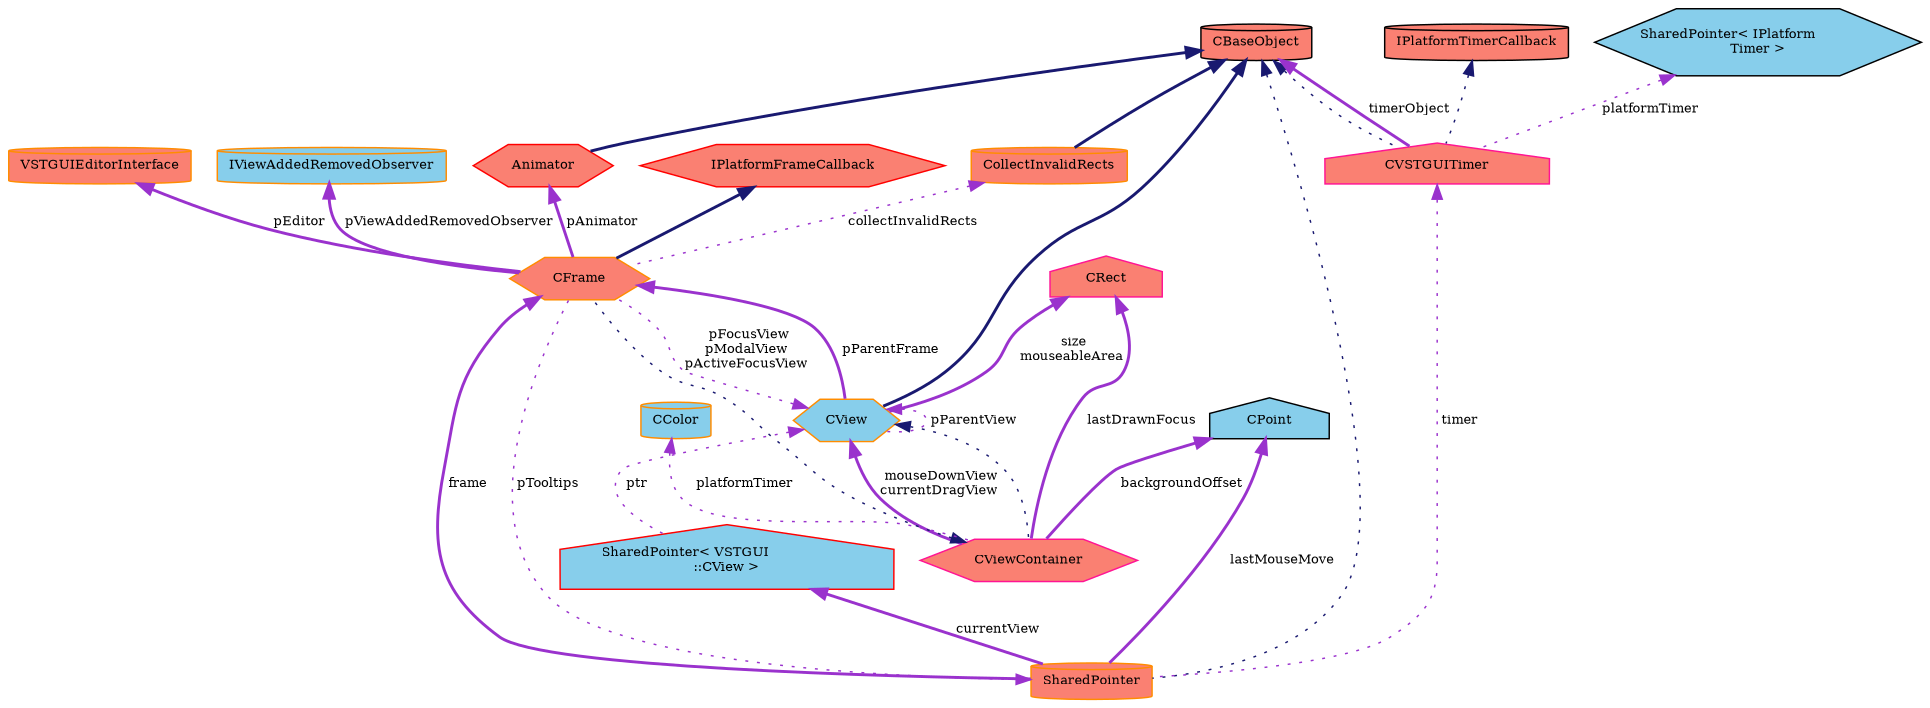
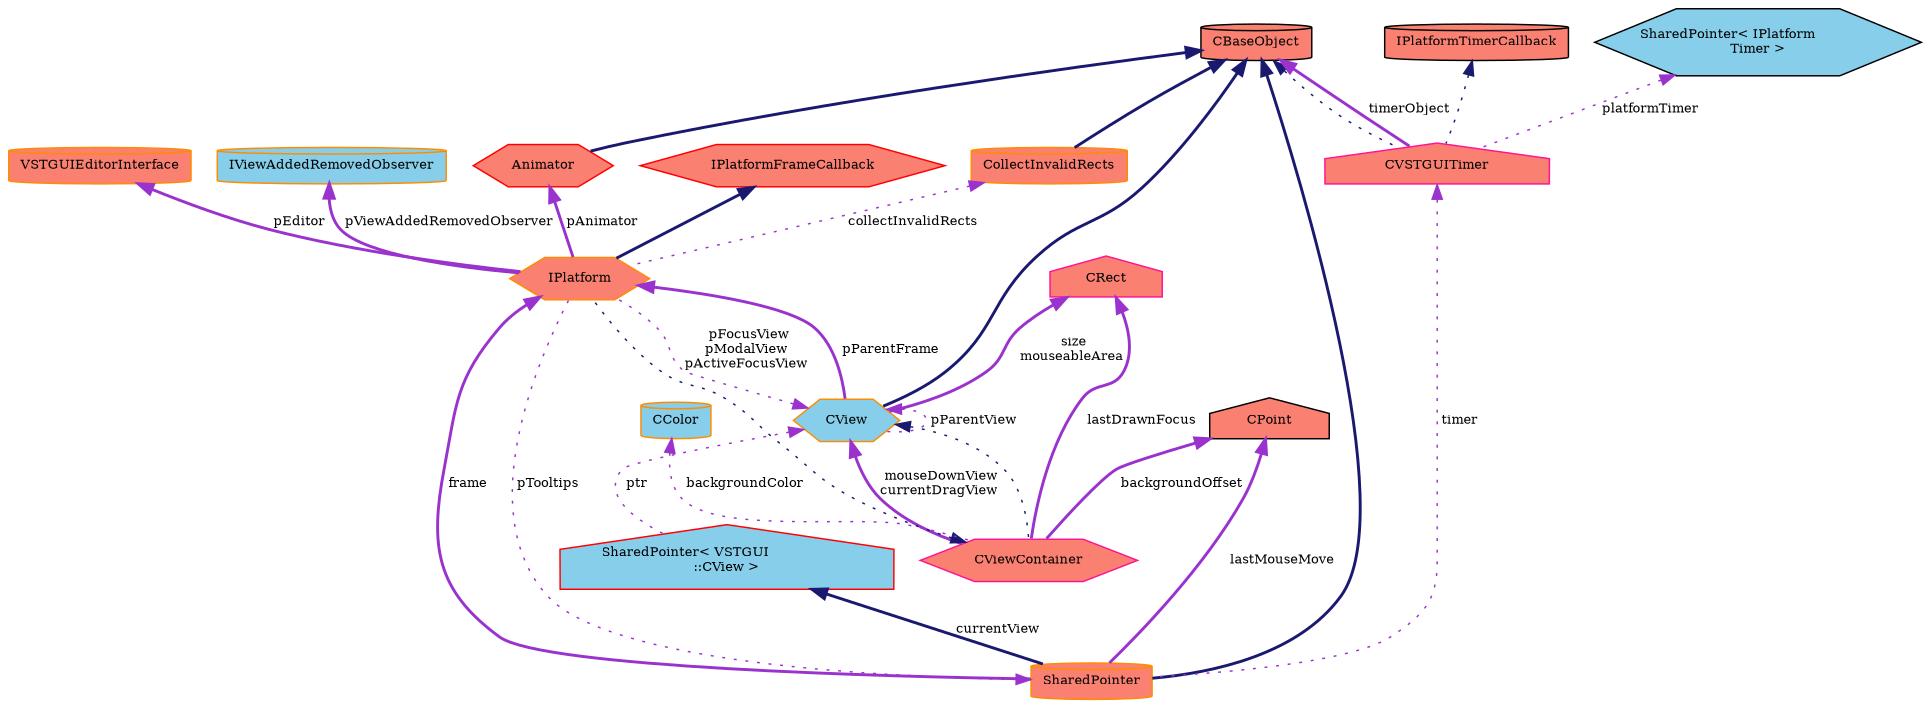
(580, 279) -> (580, 279)
(1269, 420) -> (1269, 420)
(1355, 437) -> (1355, 437)
(743, 484) -> (743, 484)
(935, 629) -> (935, 629)
